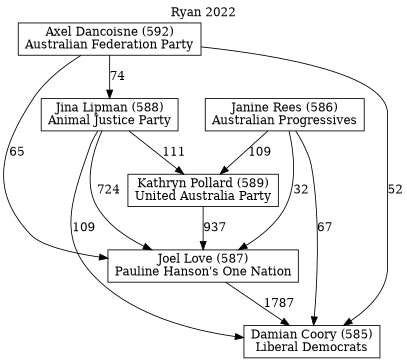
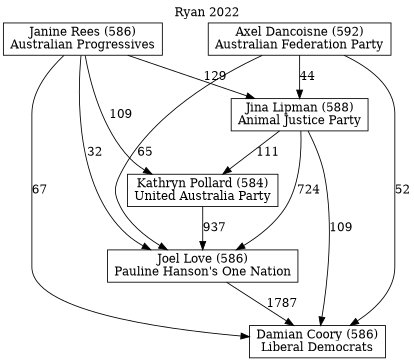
none -> (187, 76)
(118, 77) -> (308, 77)
(203, 190) -> (203, 190)
(203, 266) -> (203, 266)
(312, 342) -> (317, 342)
